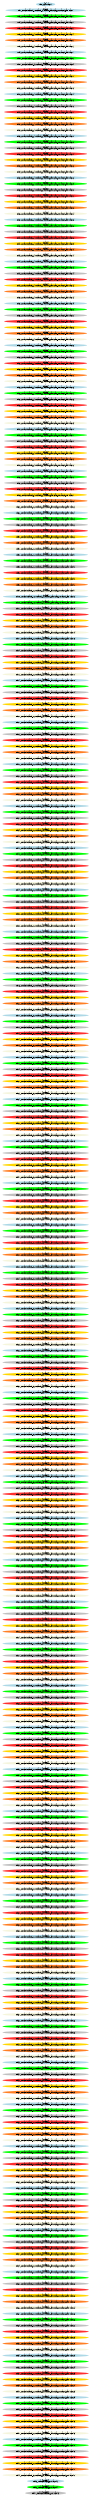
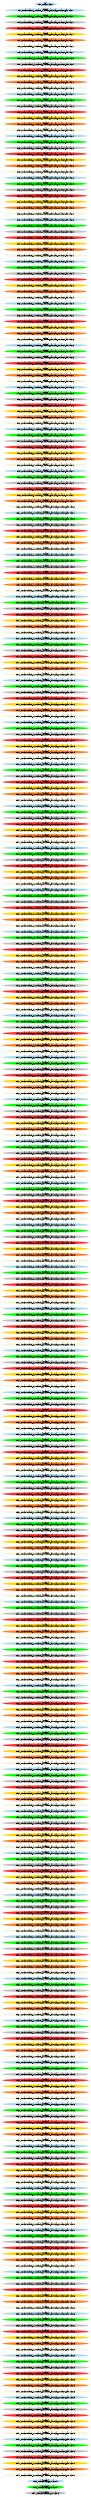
(46, 4) -> (46, 4)
